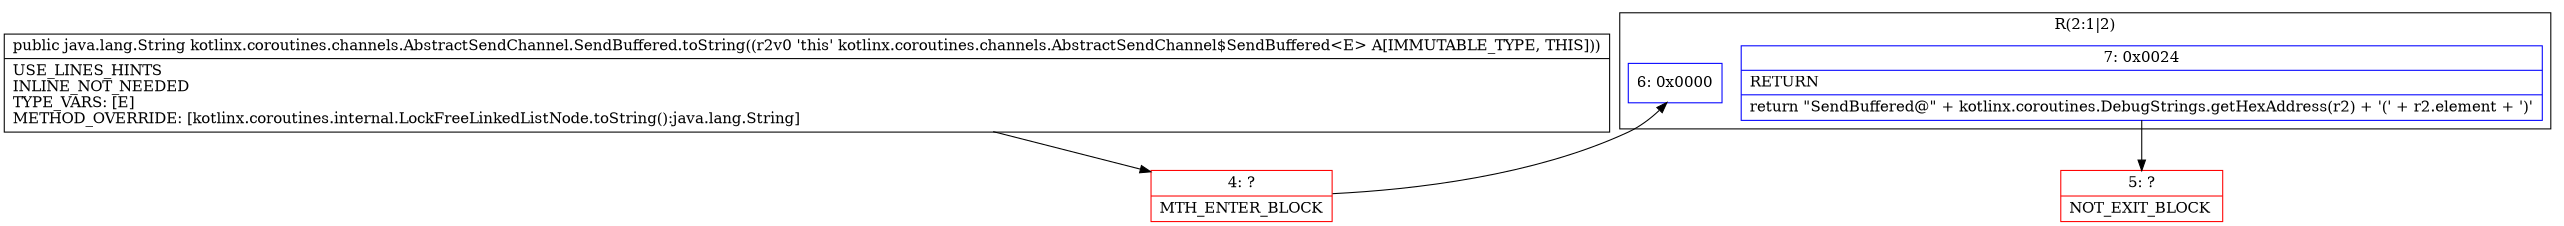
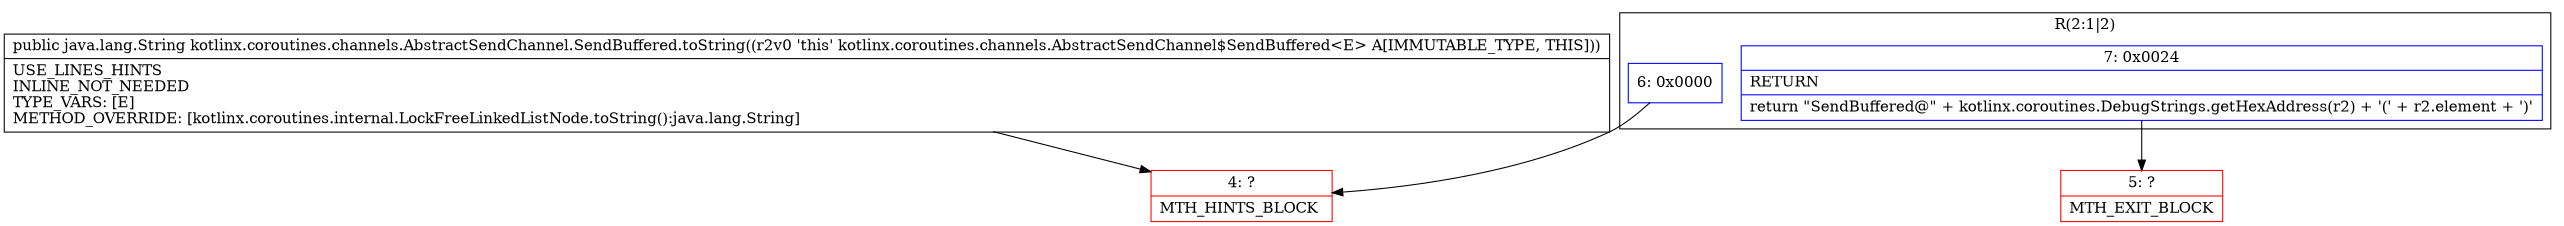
(1502, 172) -> (1504, 168)
(1242, 208) -> (1239, 208)
(2140, 208) -> (2142, 208)
